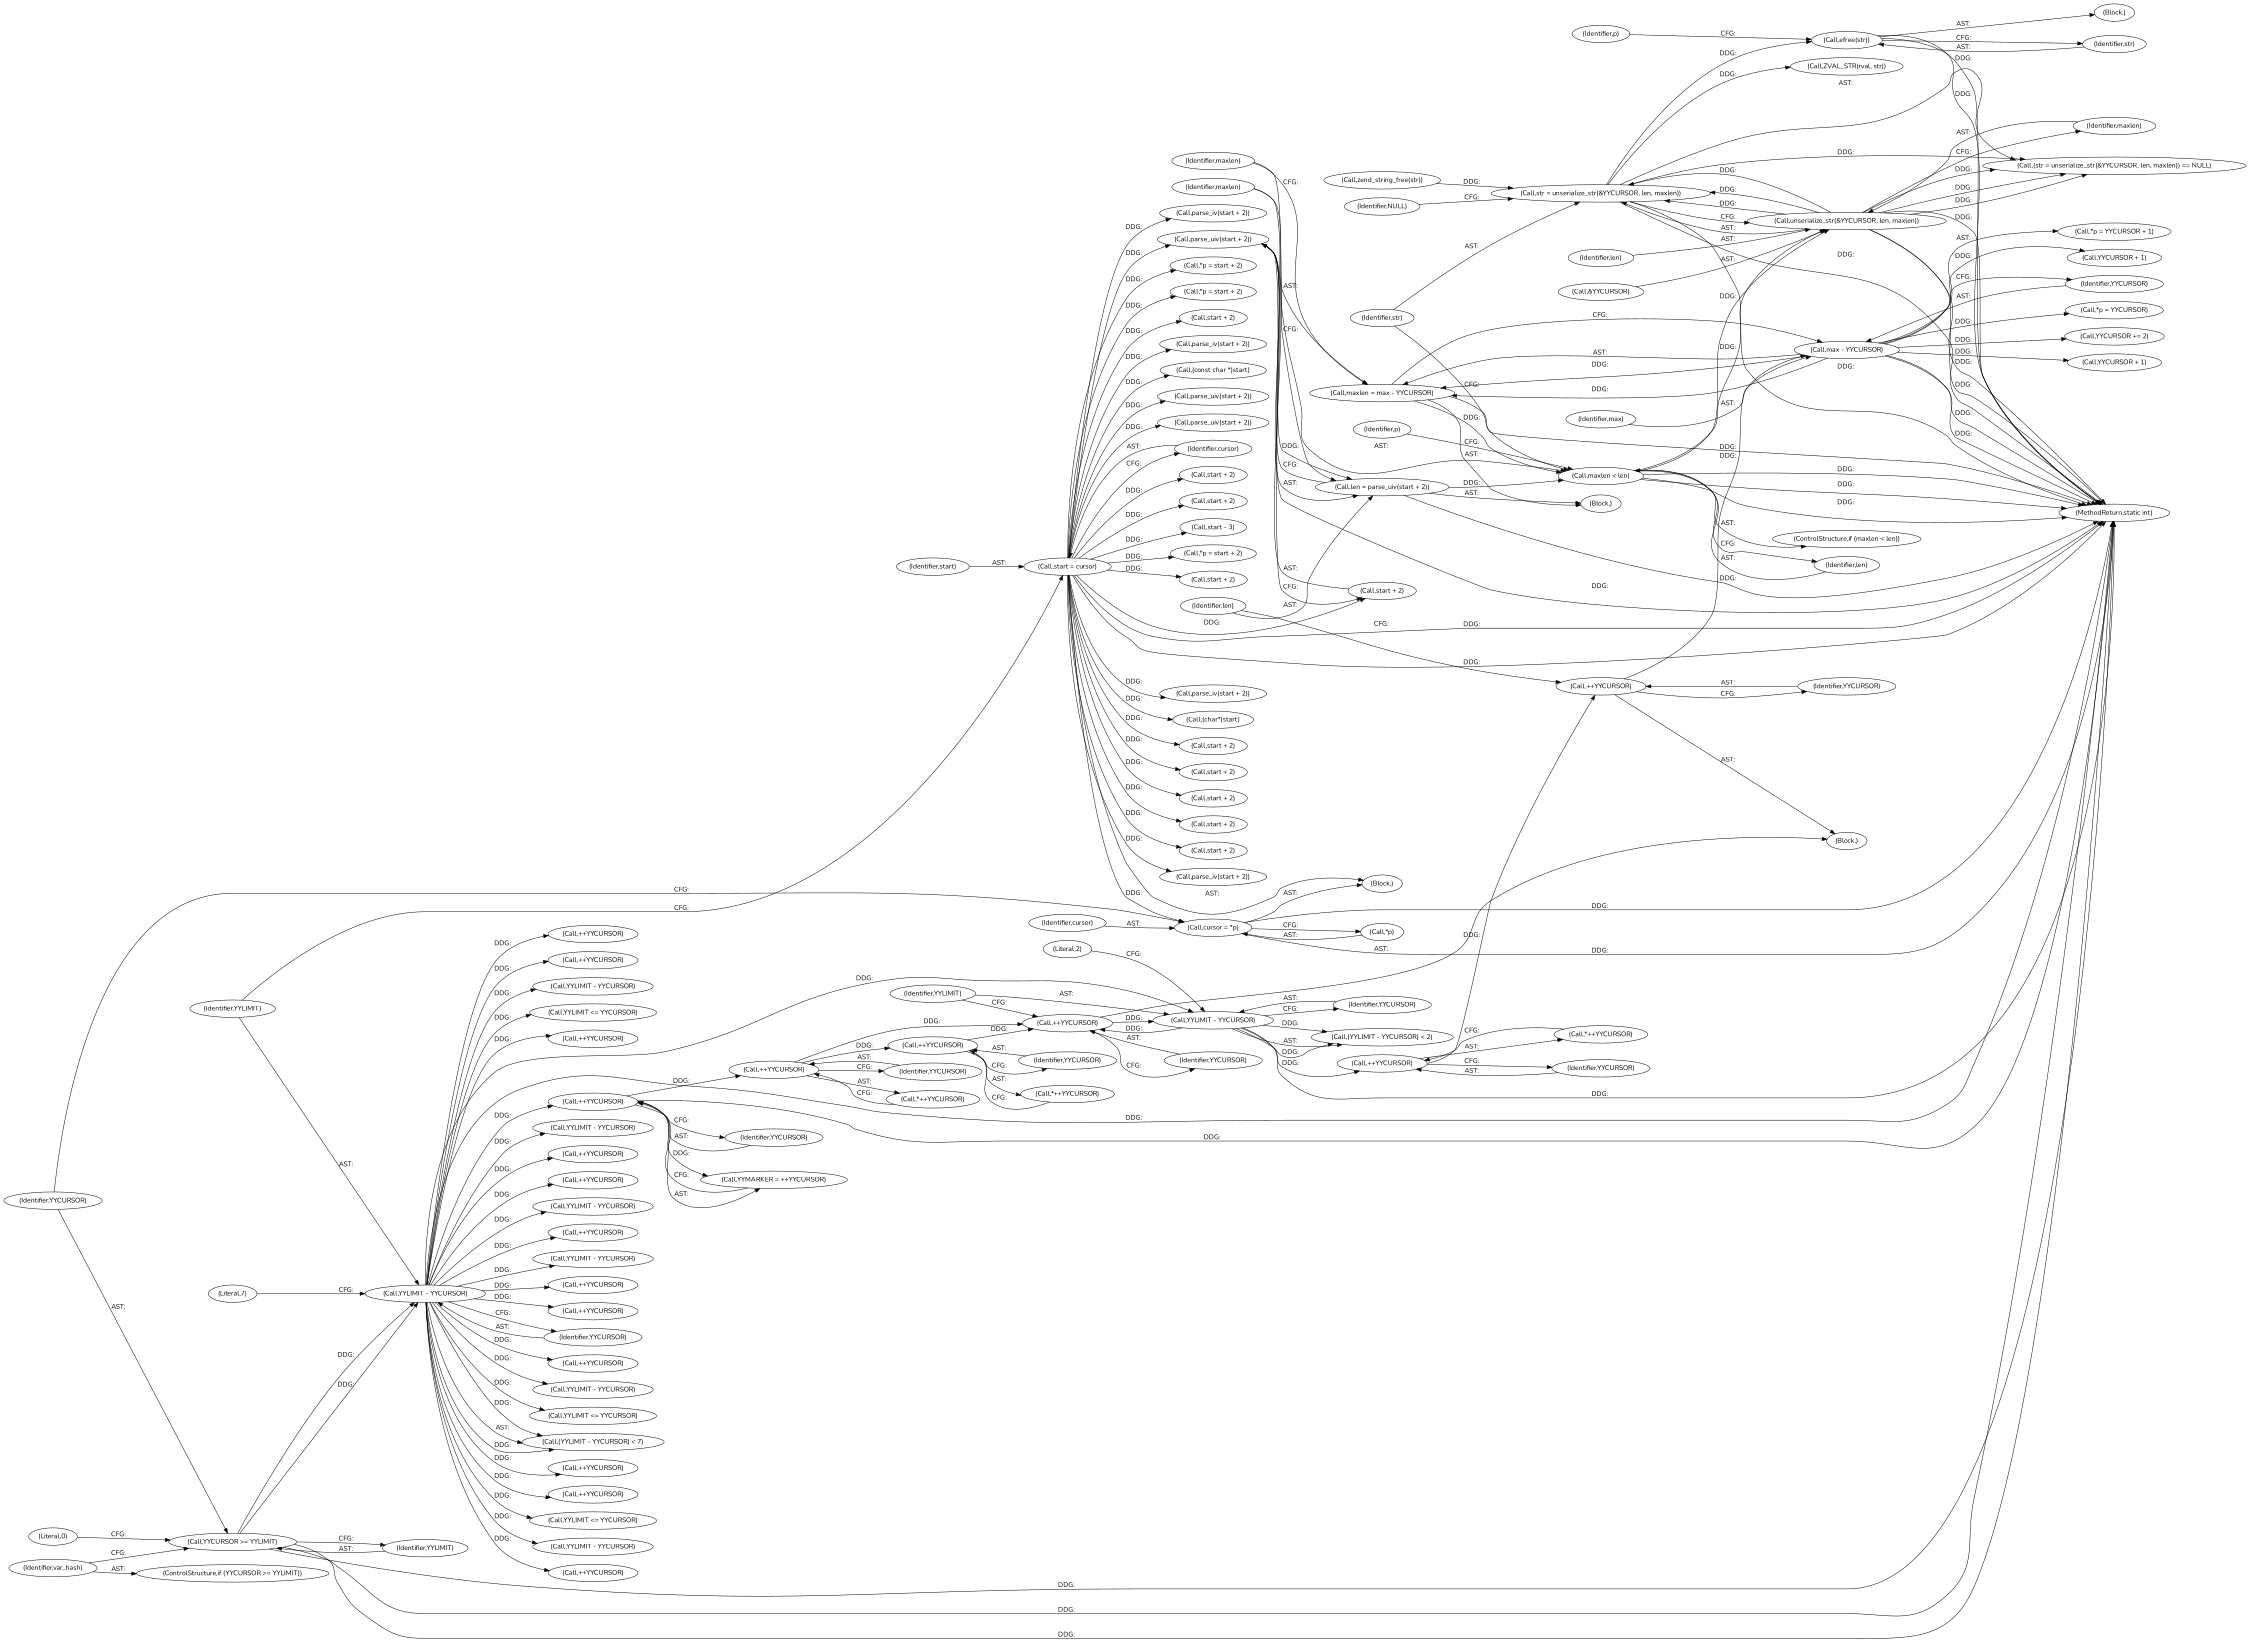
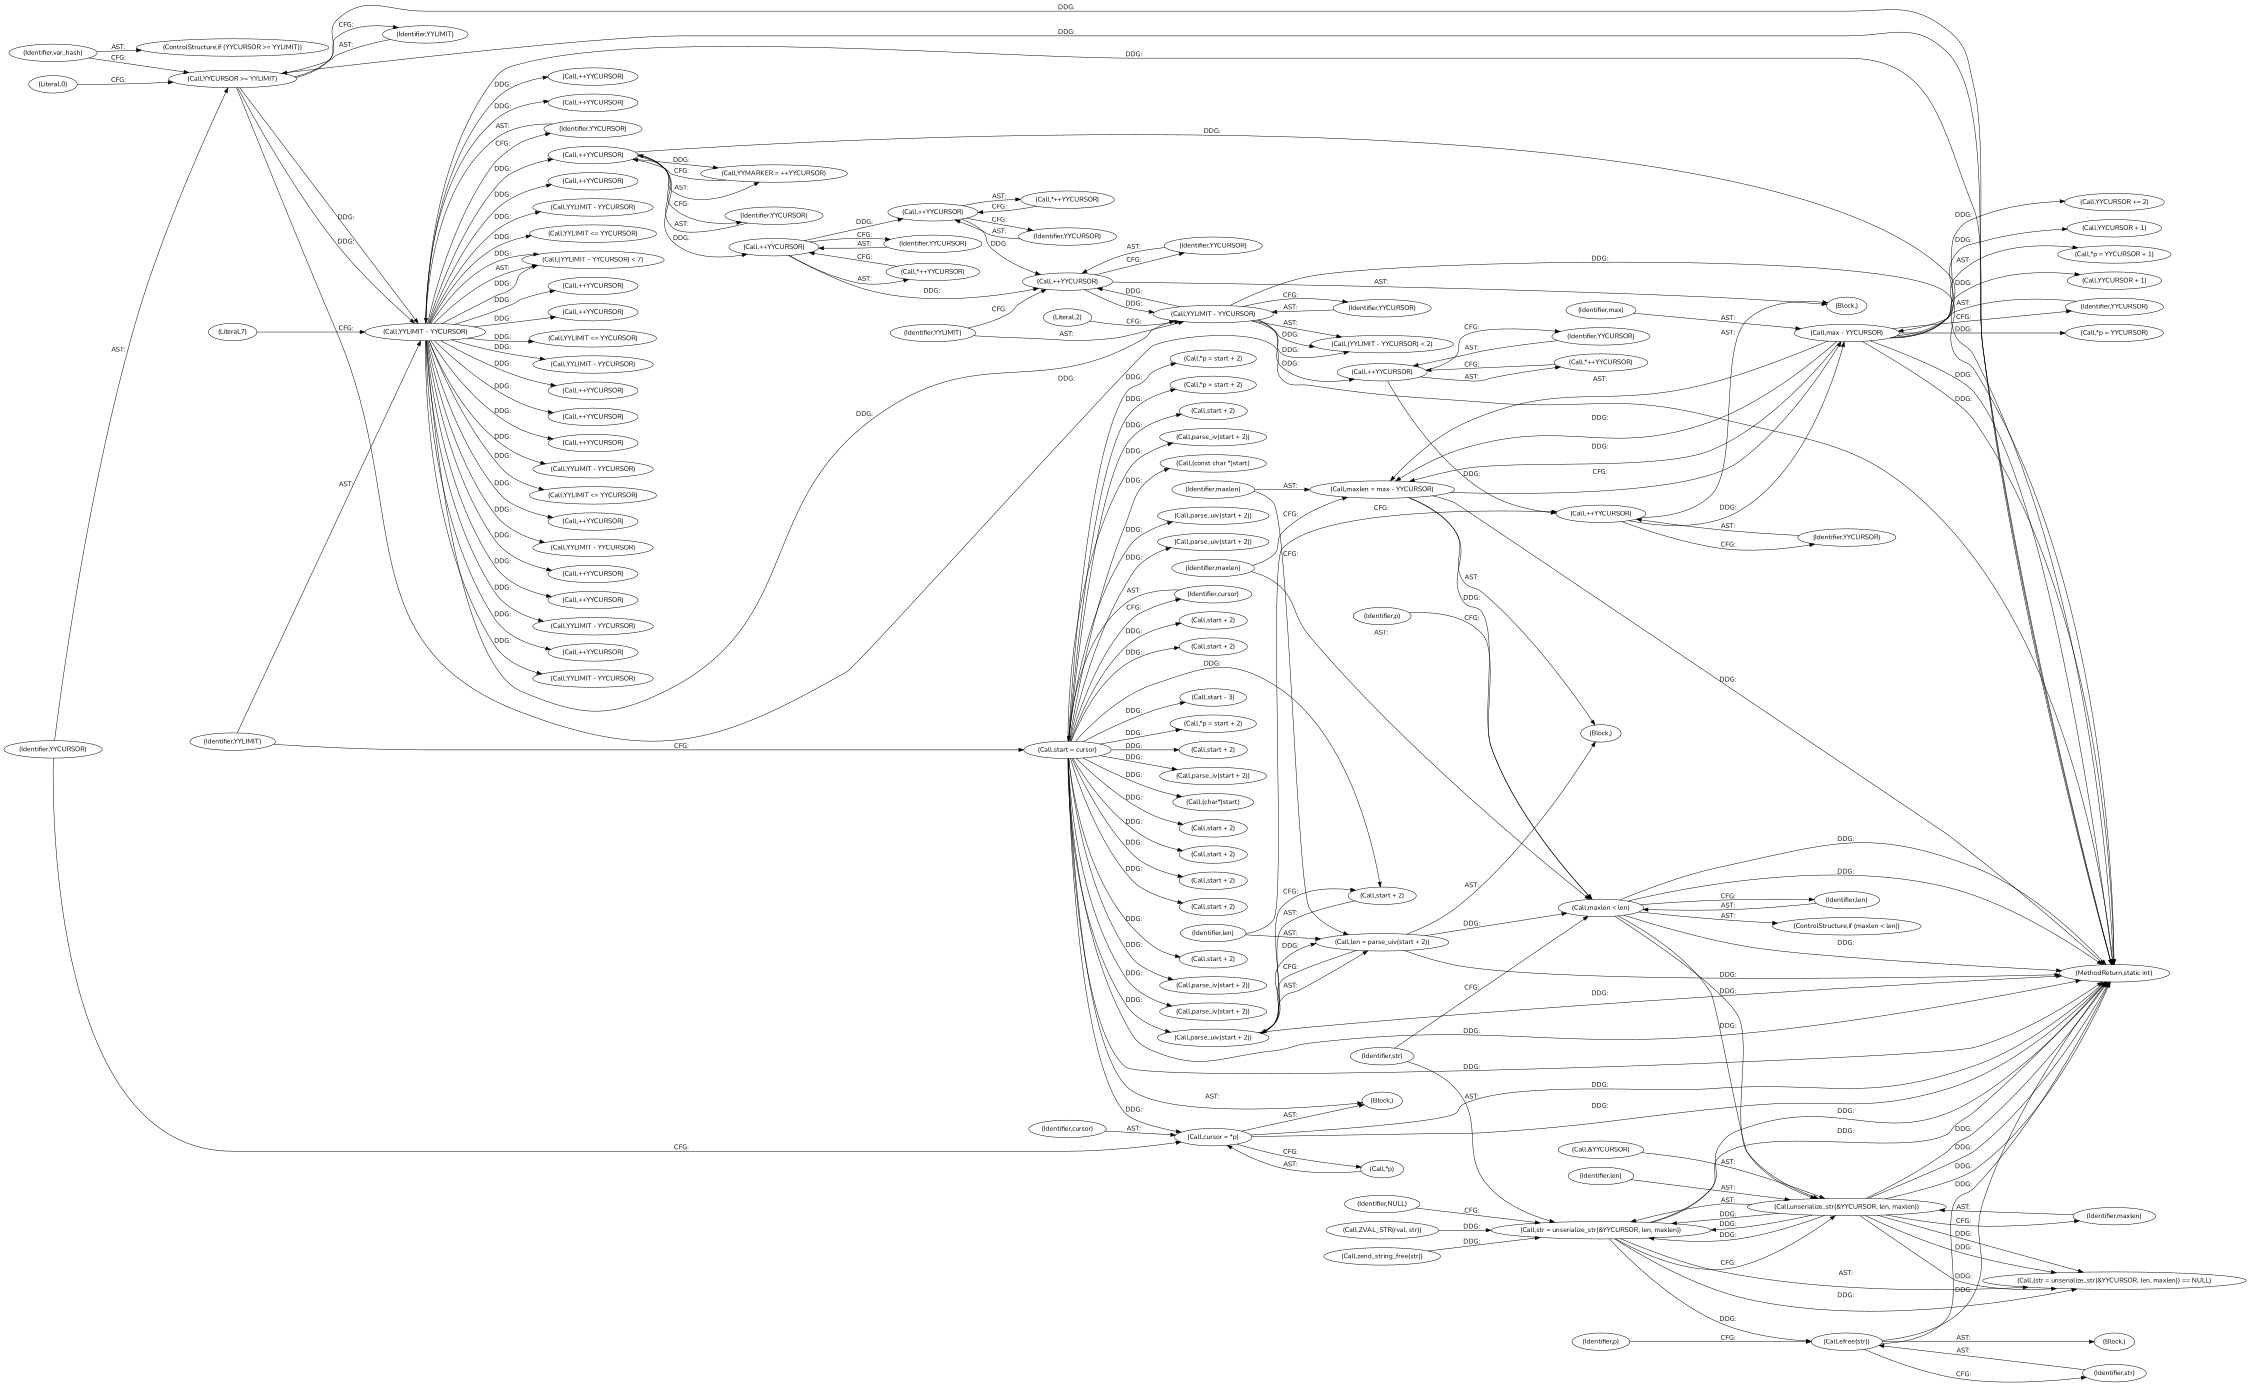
(1684, 106) -> (1462, 1230)
(933, 567) -> none
